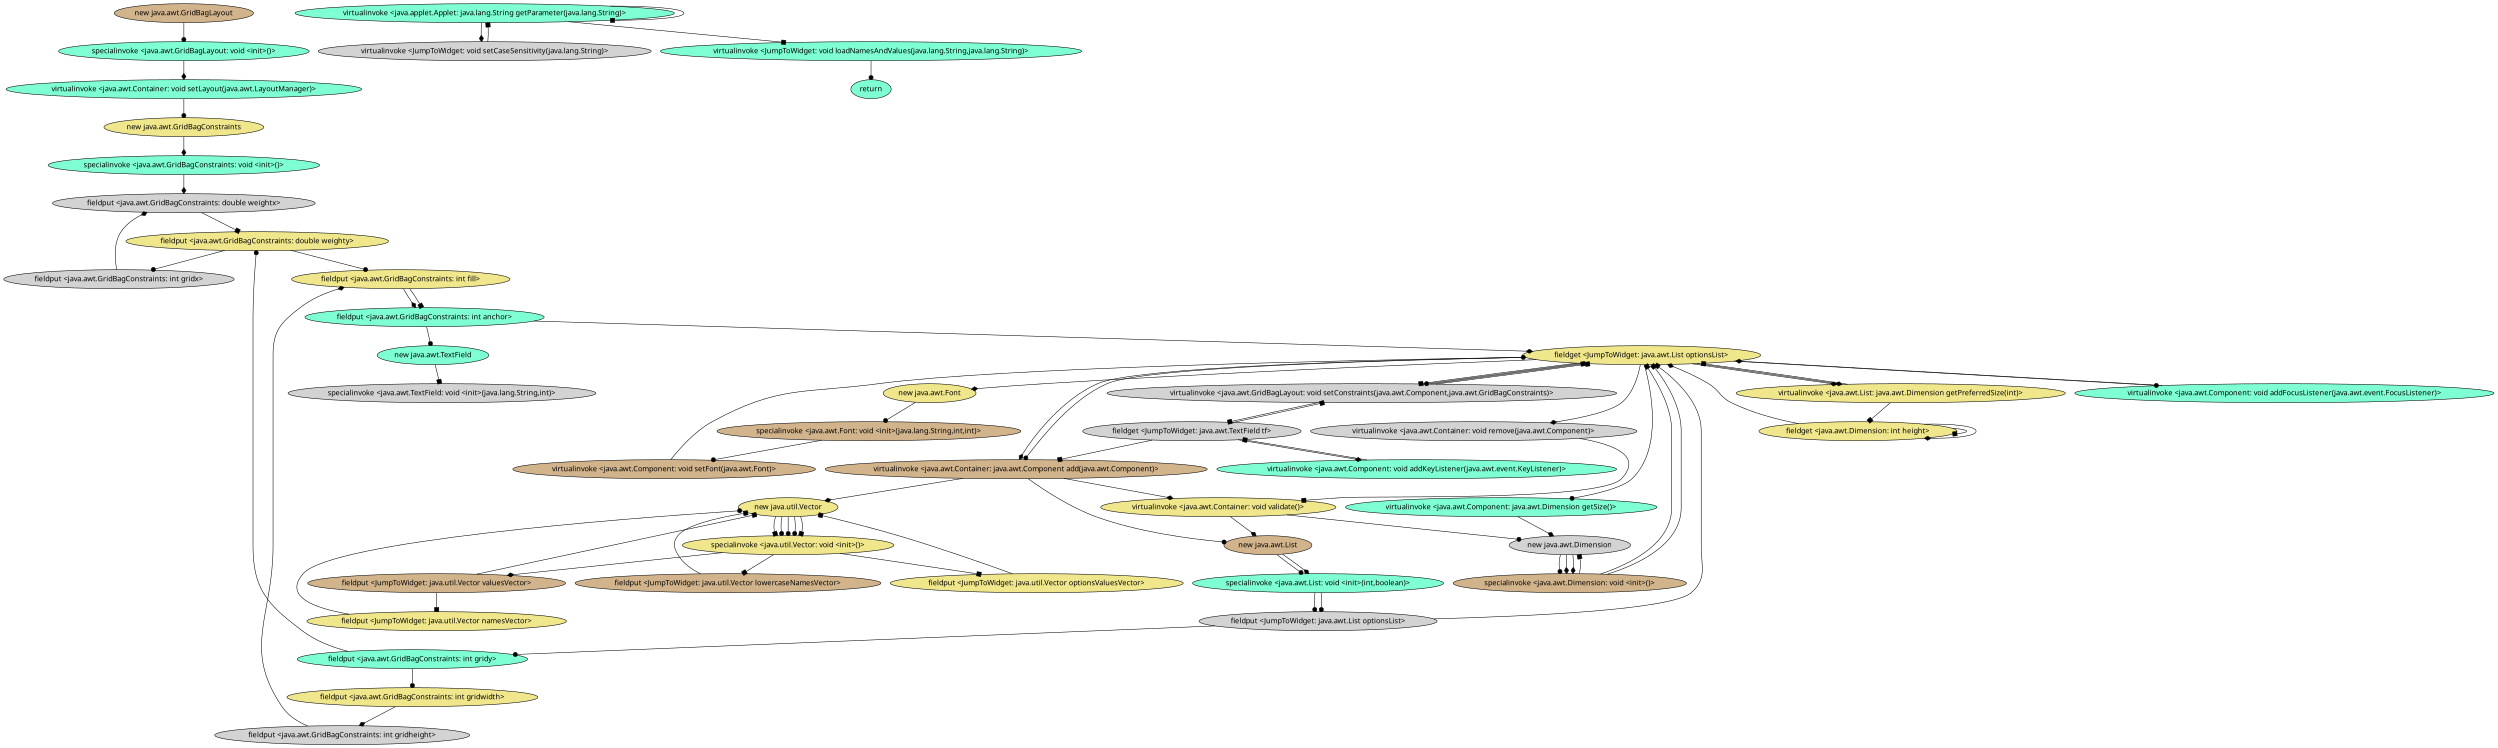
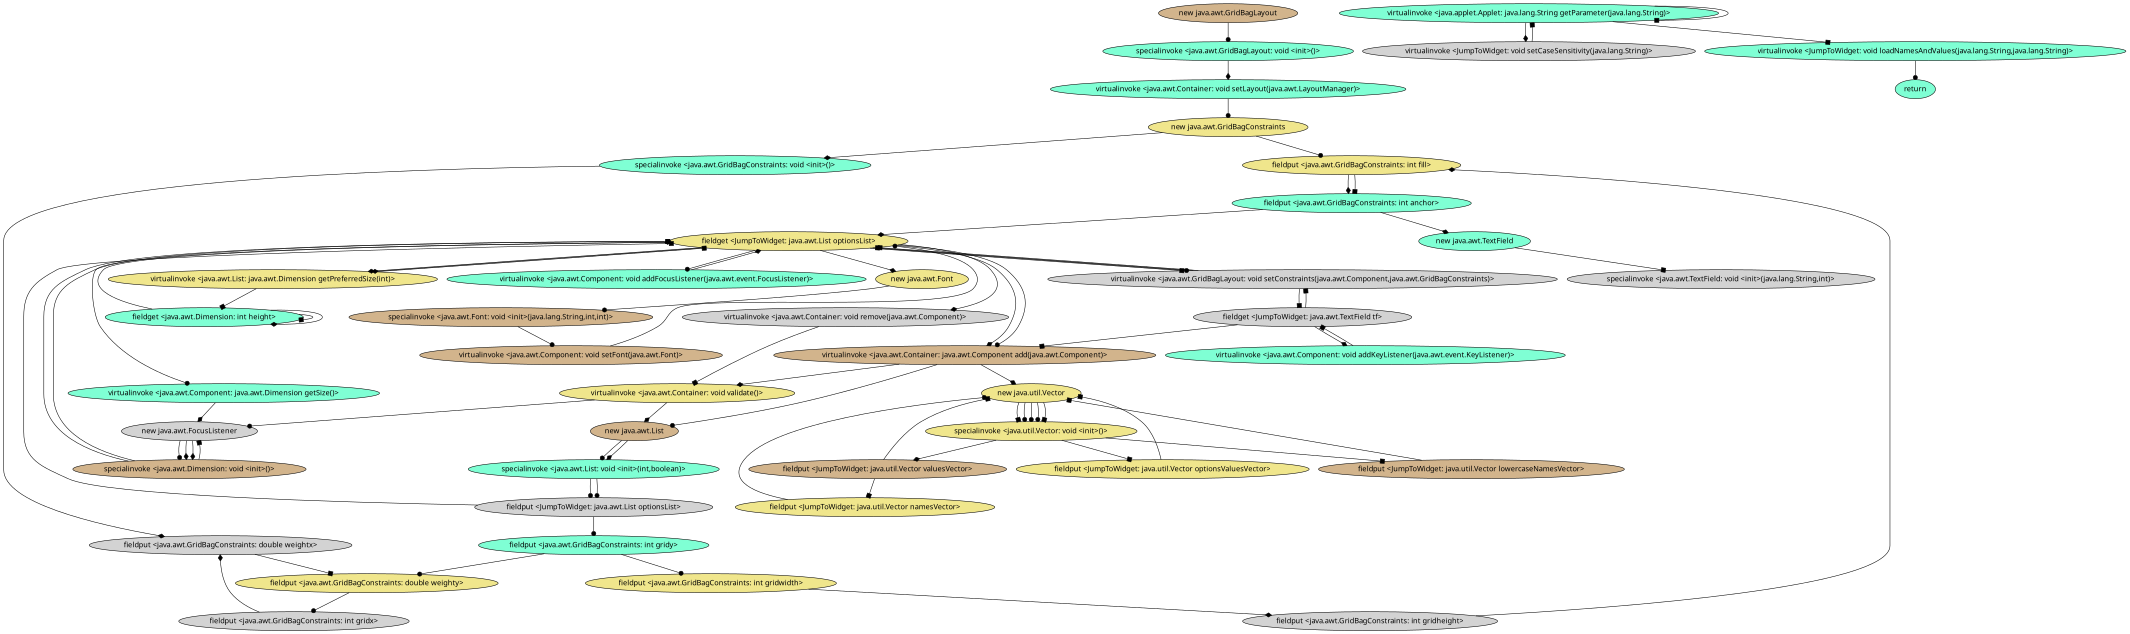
(327, 260) -> (1287, 145)
(428, 334) -> (1411, 222)
(1858, 431) -> (204, 317)
(1570, 545) -> (189, 431)
